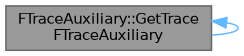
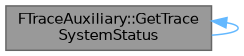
(109, 28) -> (109, 28)
